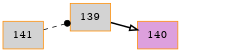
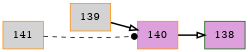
(54, 27) -> (87, 38)
none -> (225, 35)
